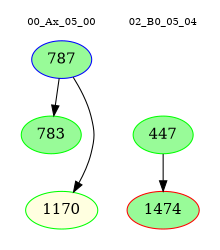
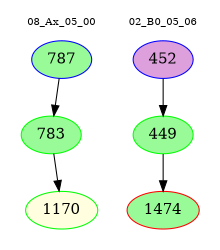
(62, 22) -> (62, 22)
(163, 22) -> (163, 22)
none -> (163, 60)
(94, 129) -> (56, 167)
(163, 135) -> (163, 135)
